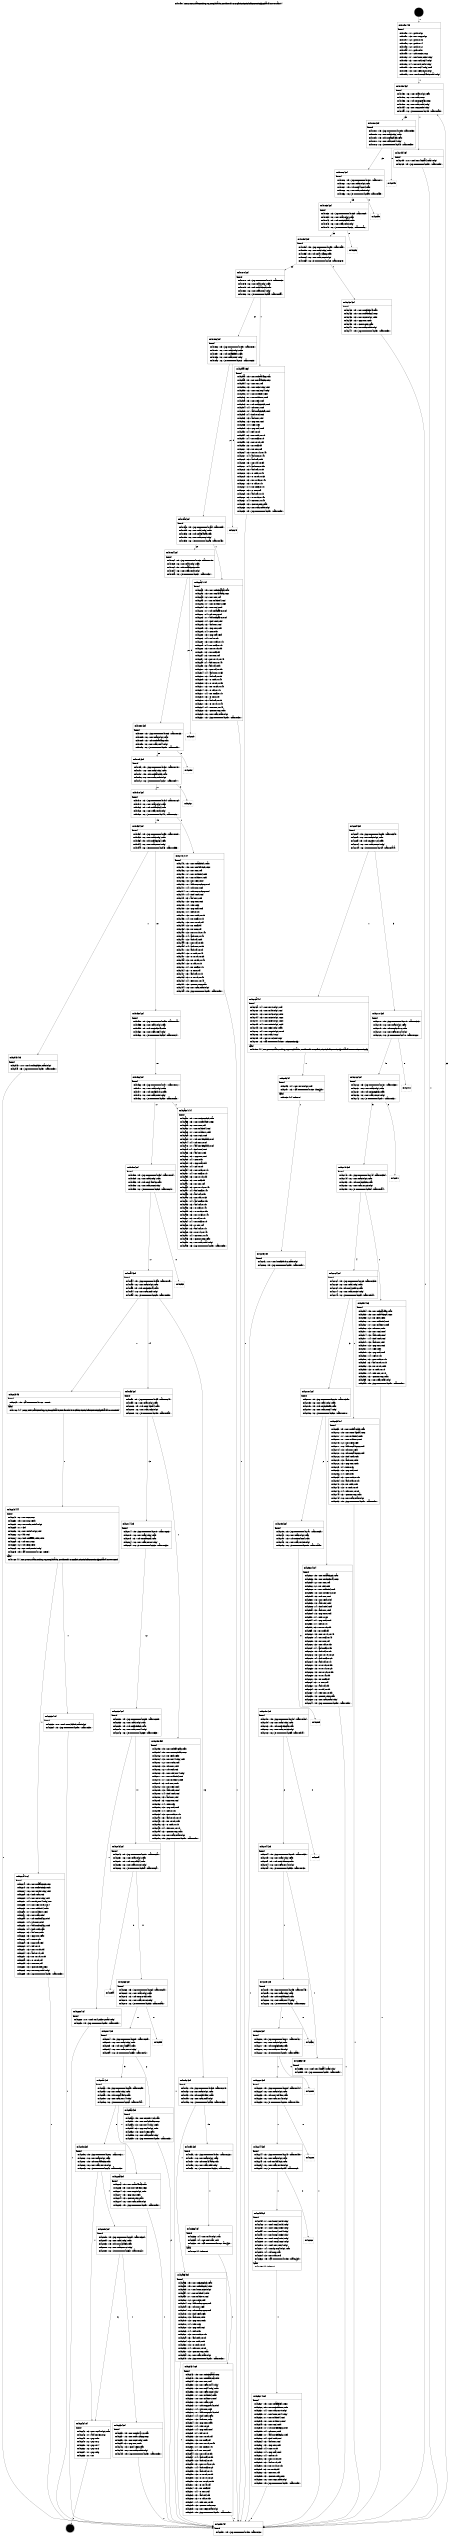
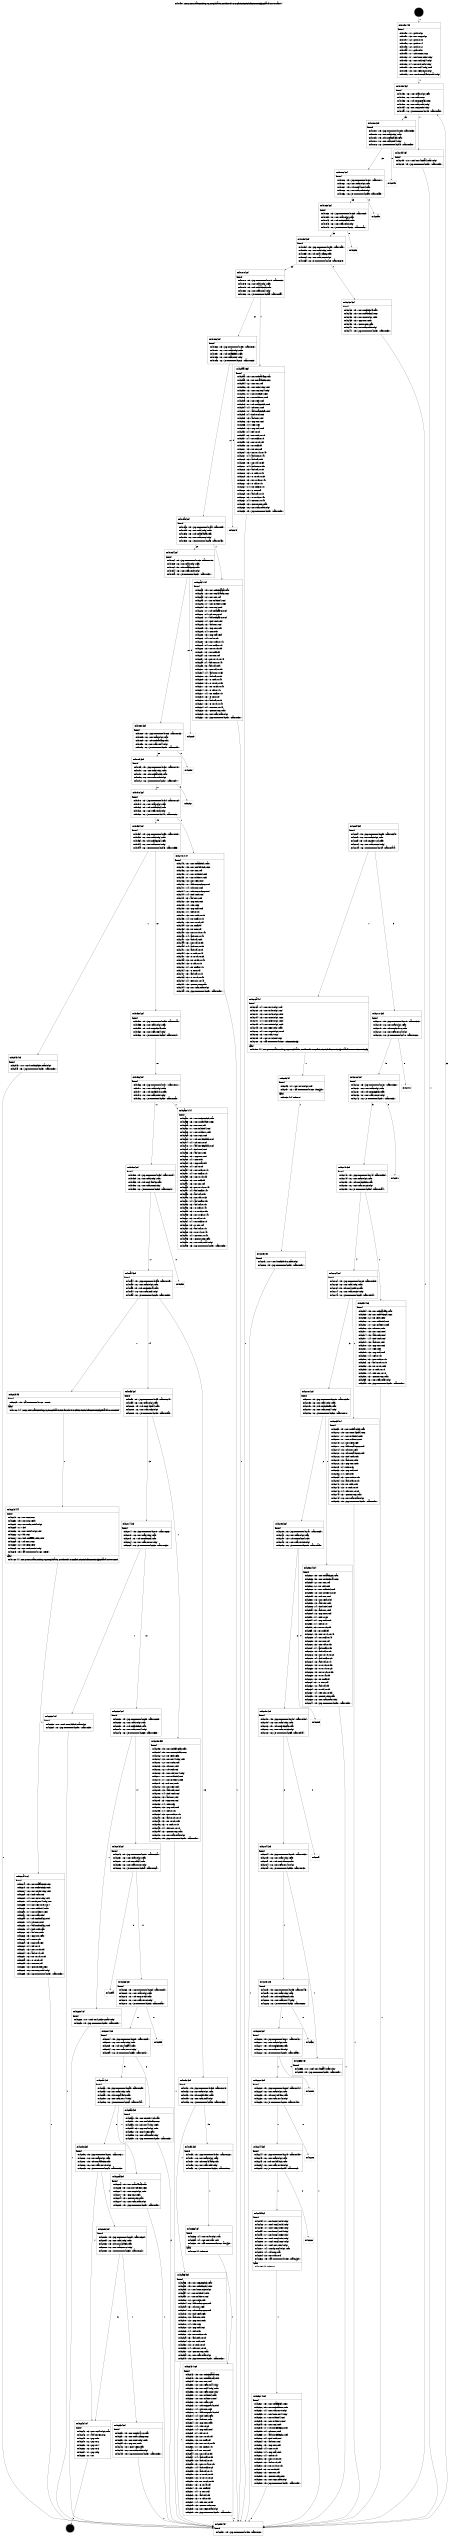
none -> (291, 1628)
(64, 1638) -> (106, 1631)
